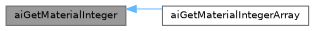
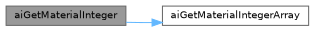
(149, 9) -> (139, 23)
